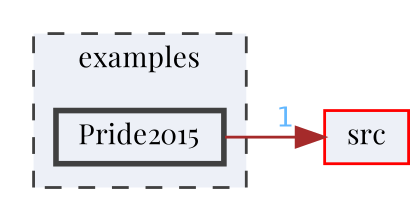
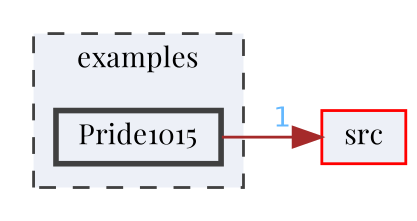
(140, 137) -> (139, 137)
